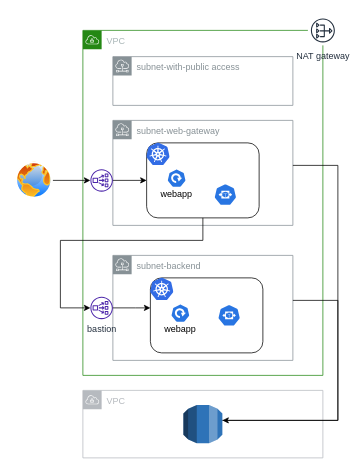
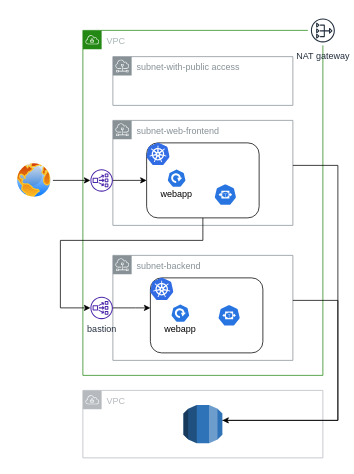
(182, 131) -> (185, 131)
